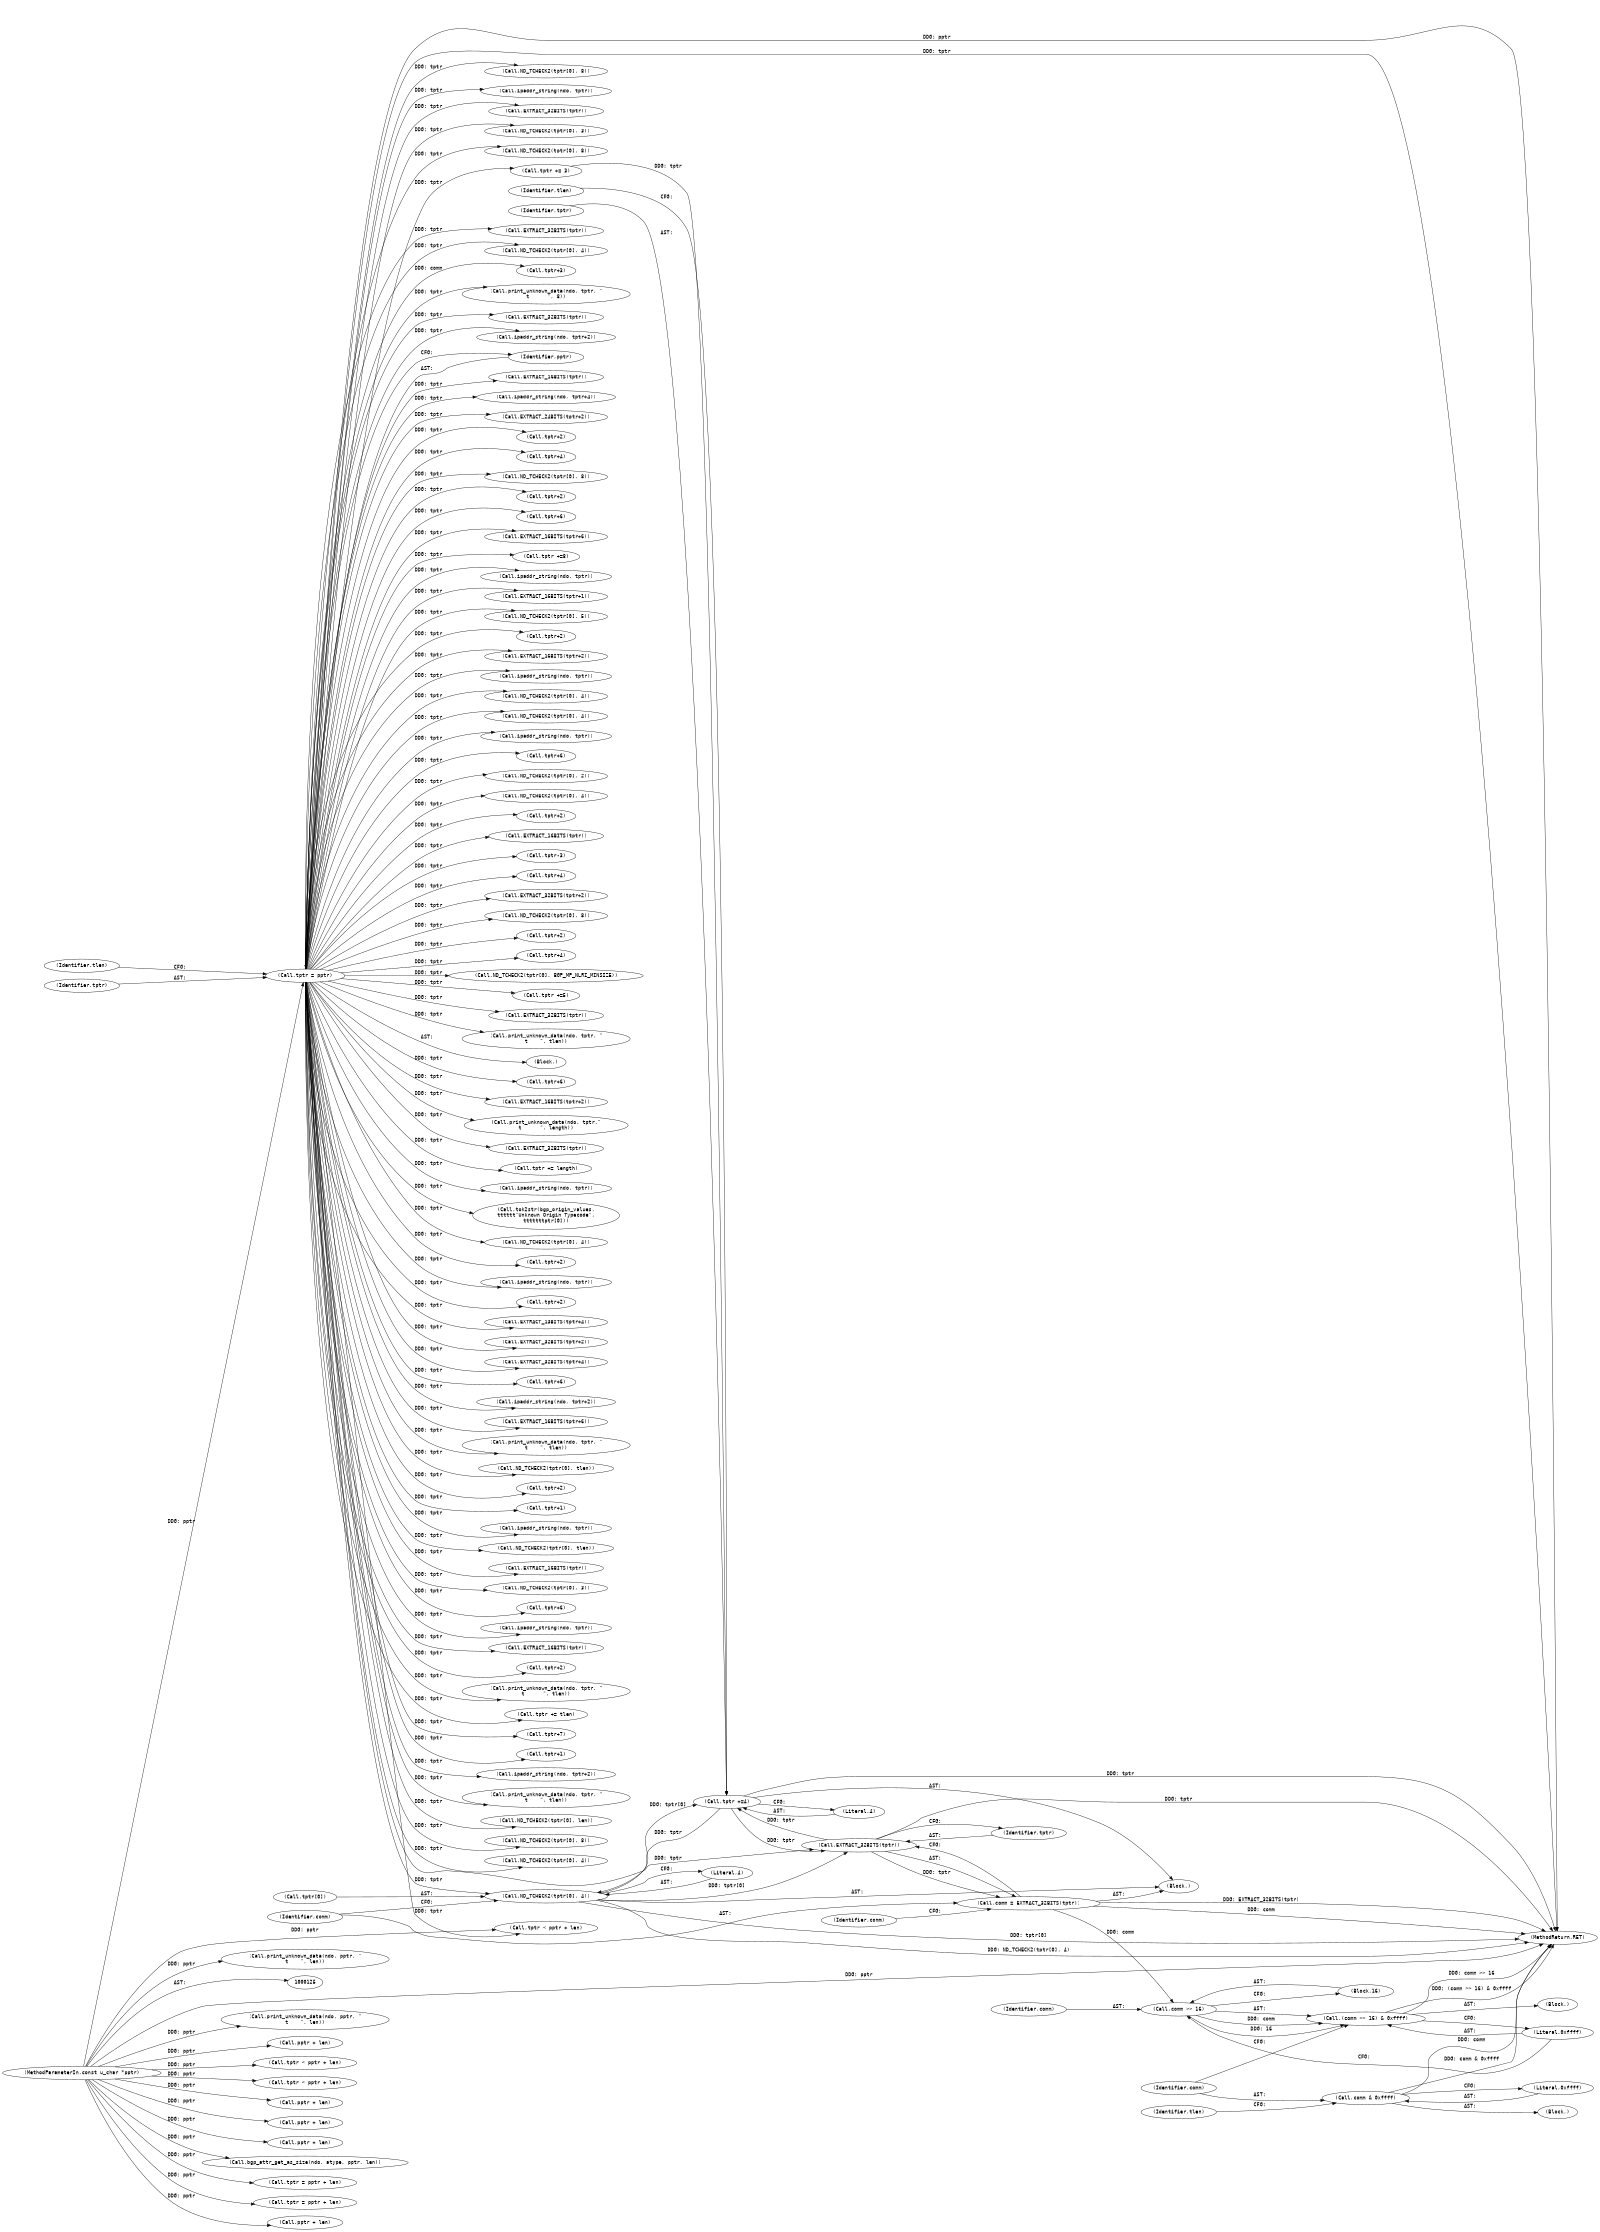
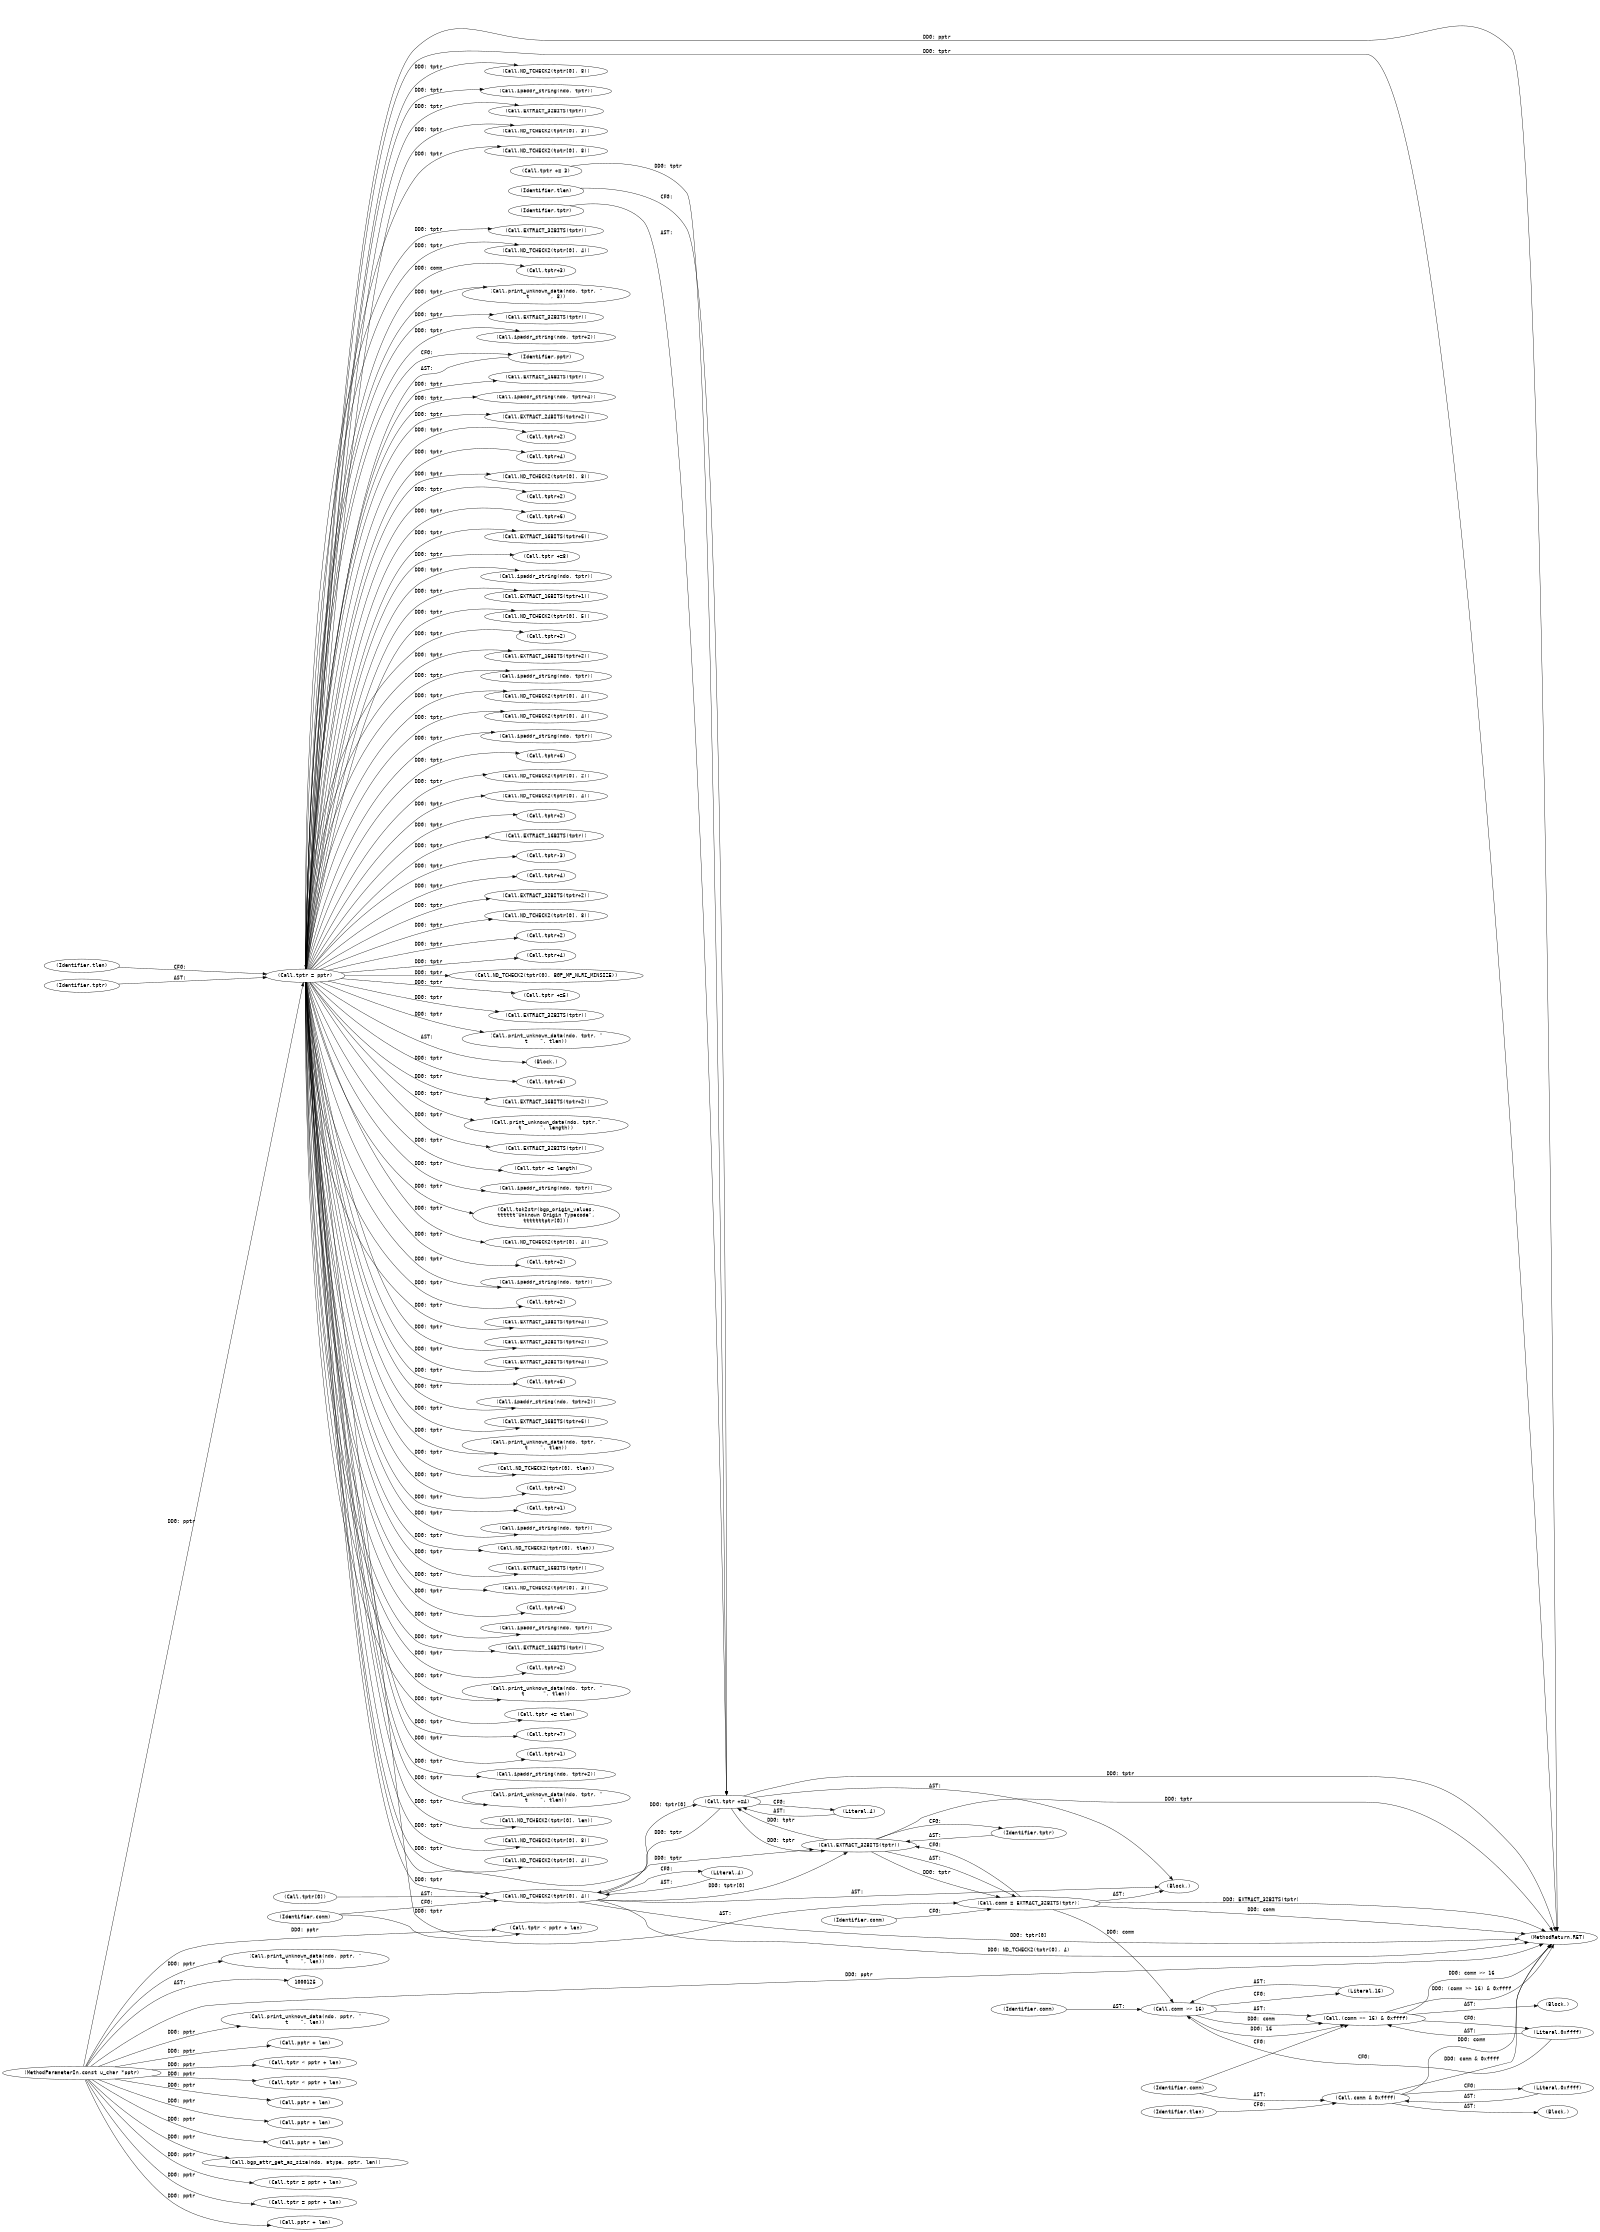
(351, 535) -> none
(1366, 1991) -> (1366, 1991)
